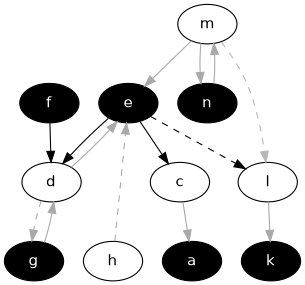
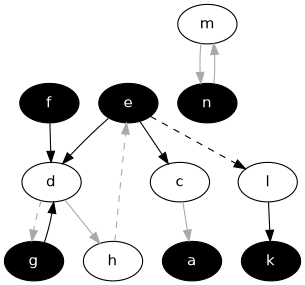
(172, 60) -> none
(251, 93) -> none
(91, 149) -> (79, 217)
(269, 216) -> (269, 216)
(49, 228) -> (49, 228)
